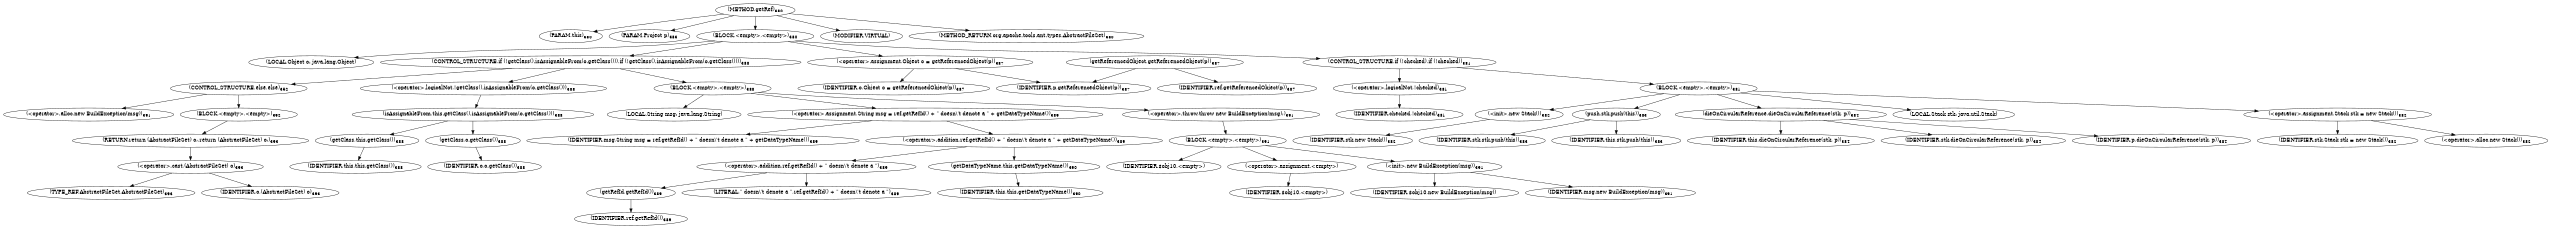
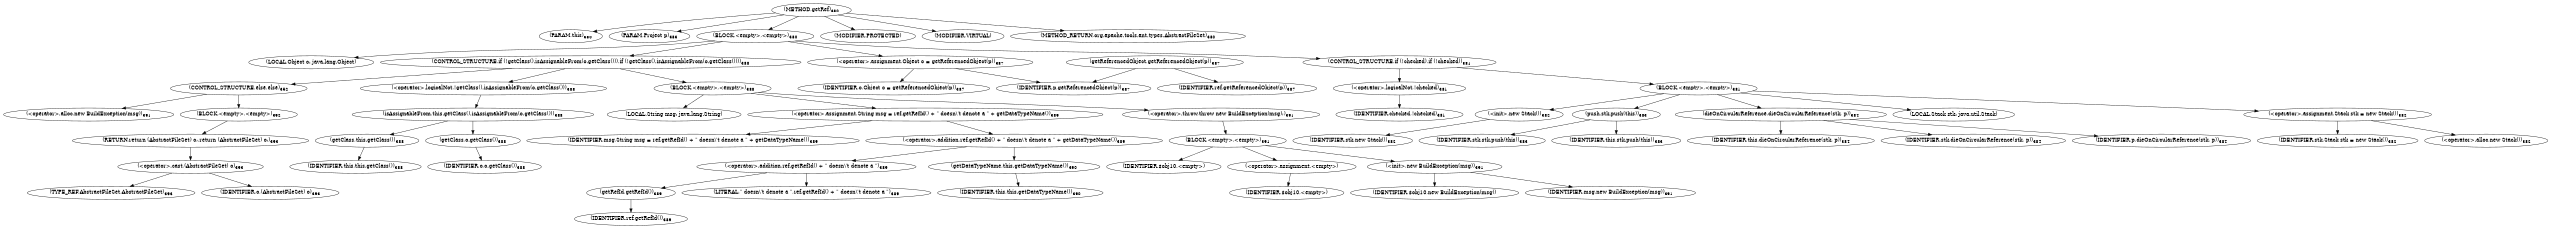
none -> (868, 36)
